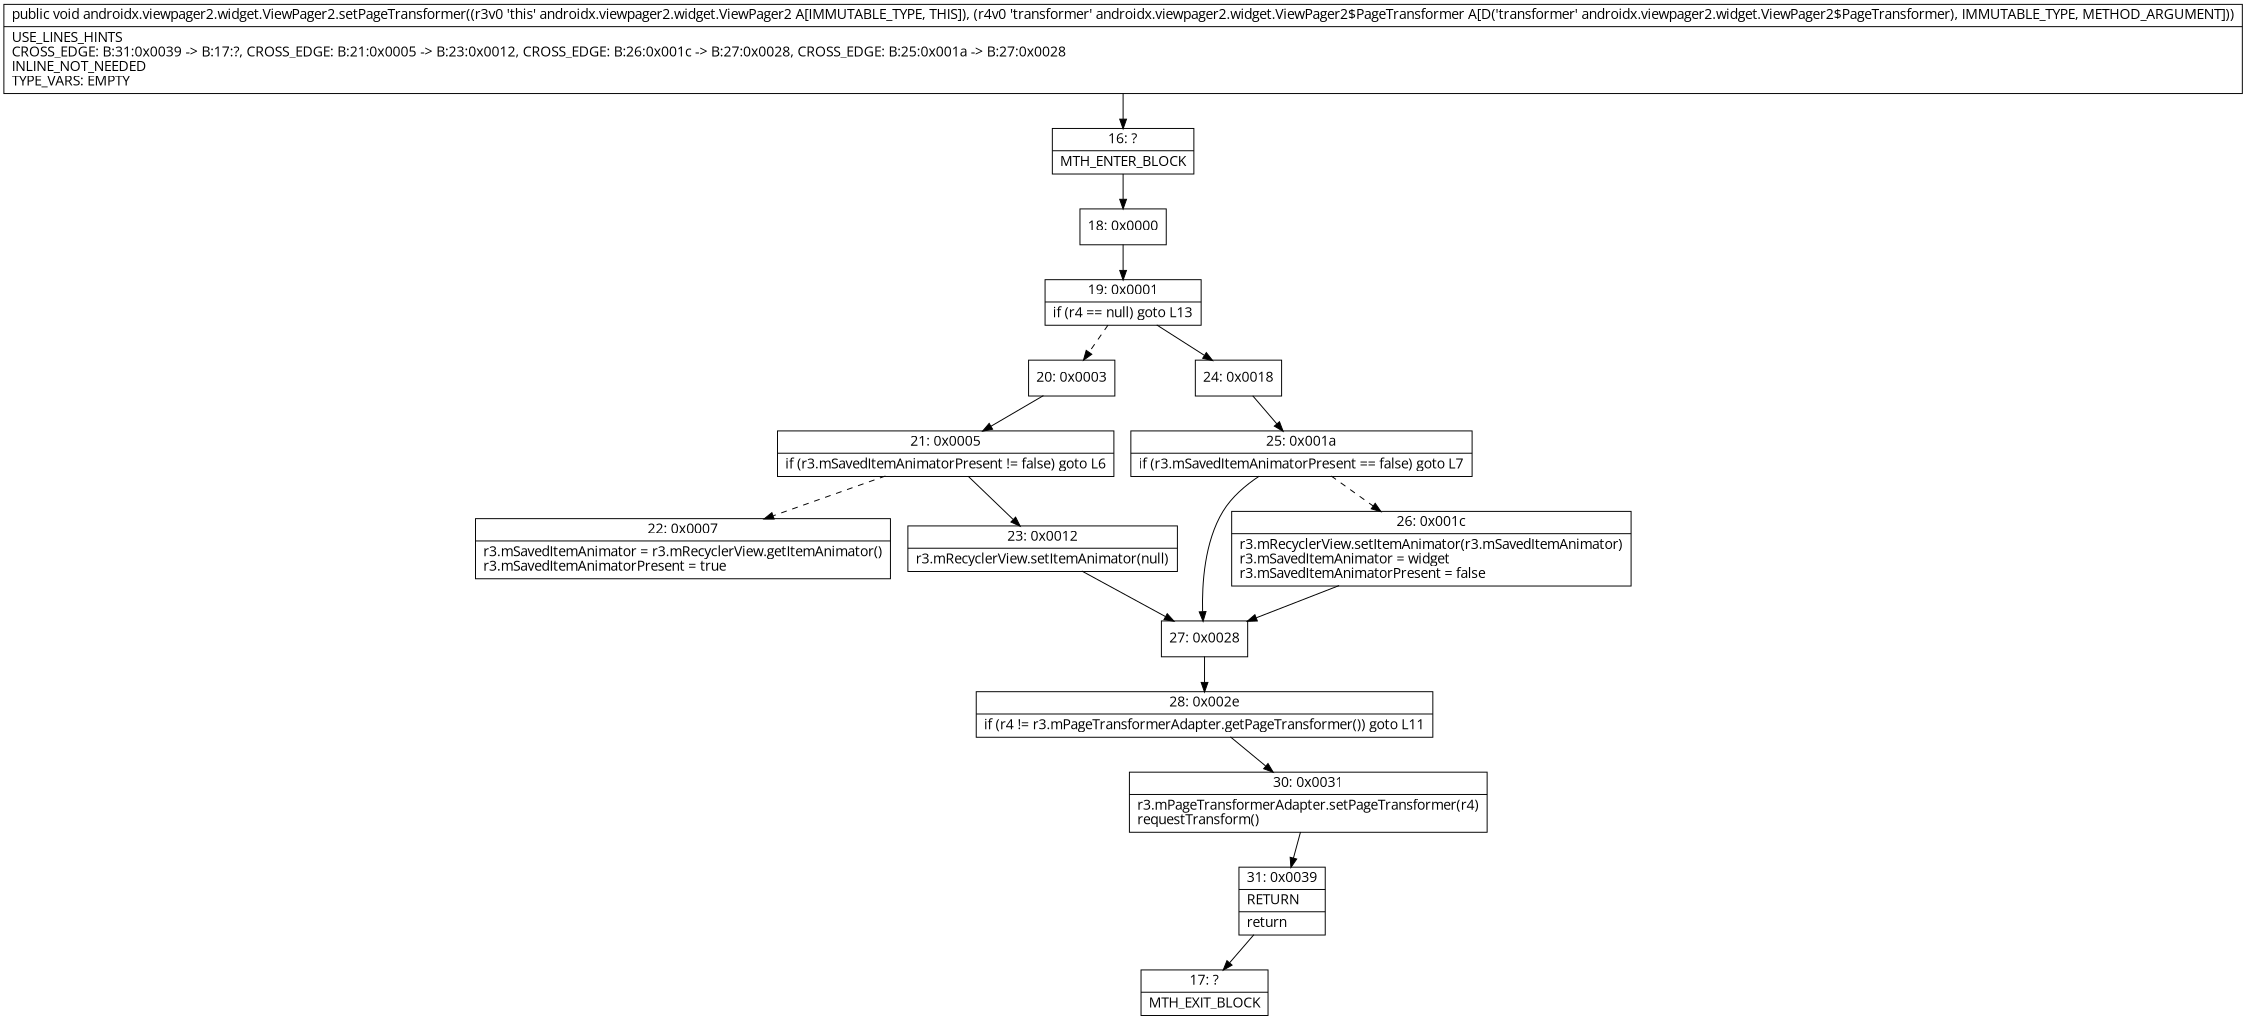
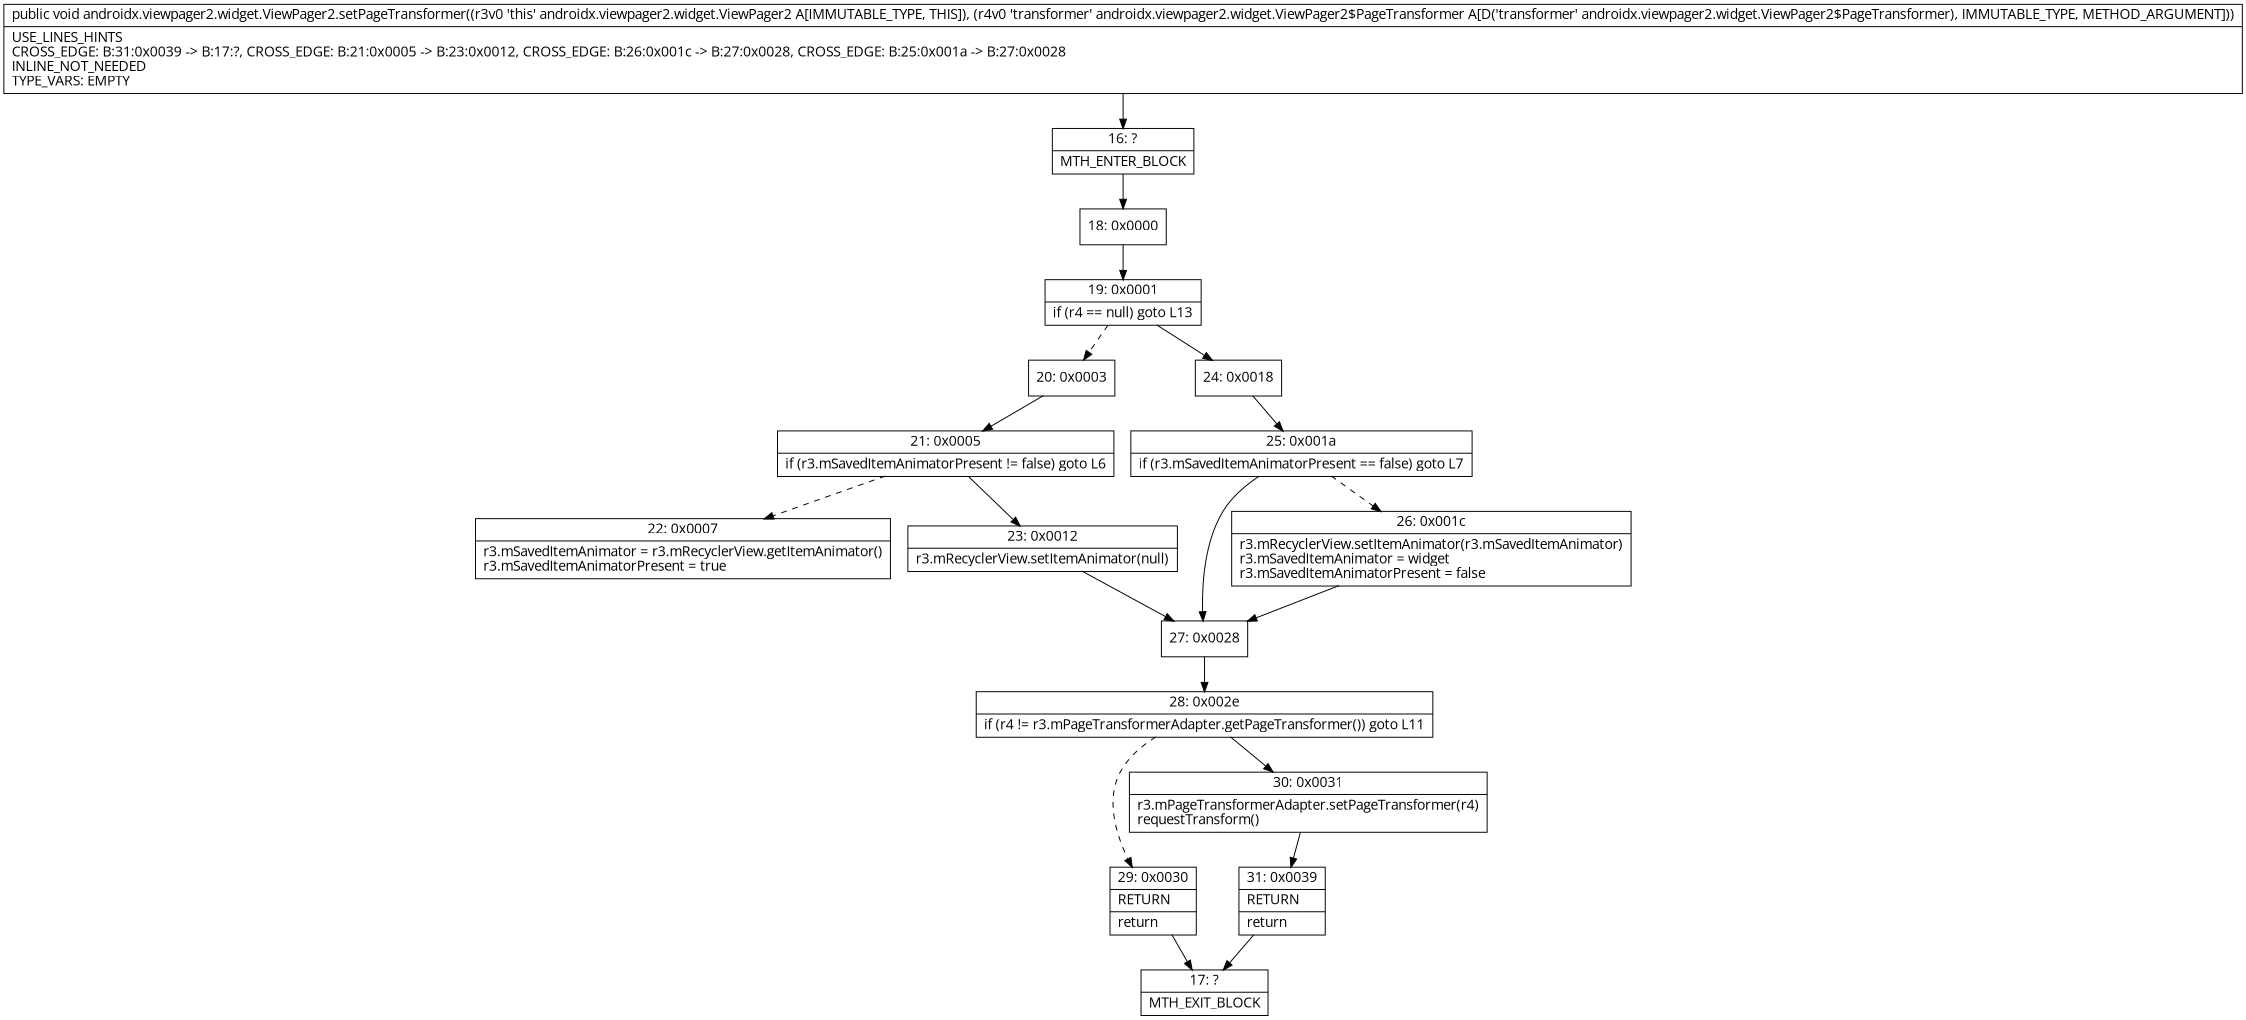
none -> (1153, 901)
